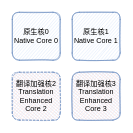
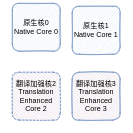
(36, 36) -> (36, 27)
(96, 36) -> (96, 30)
